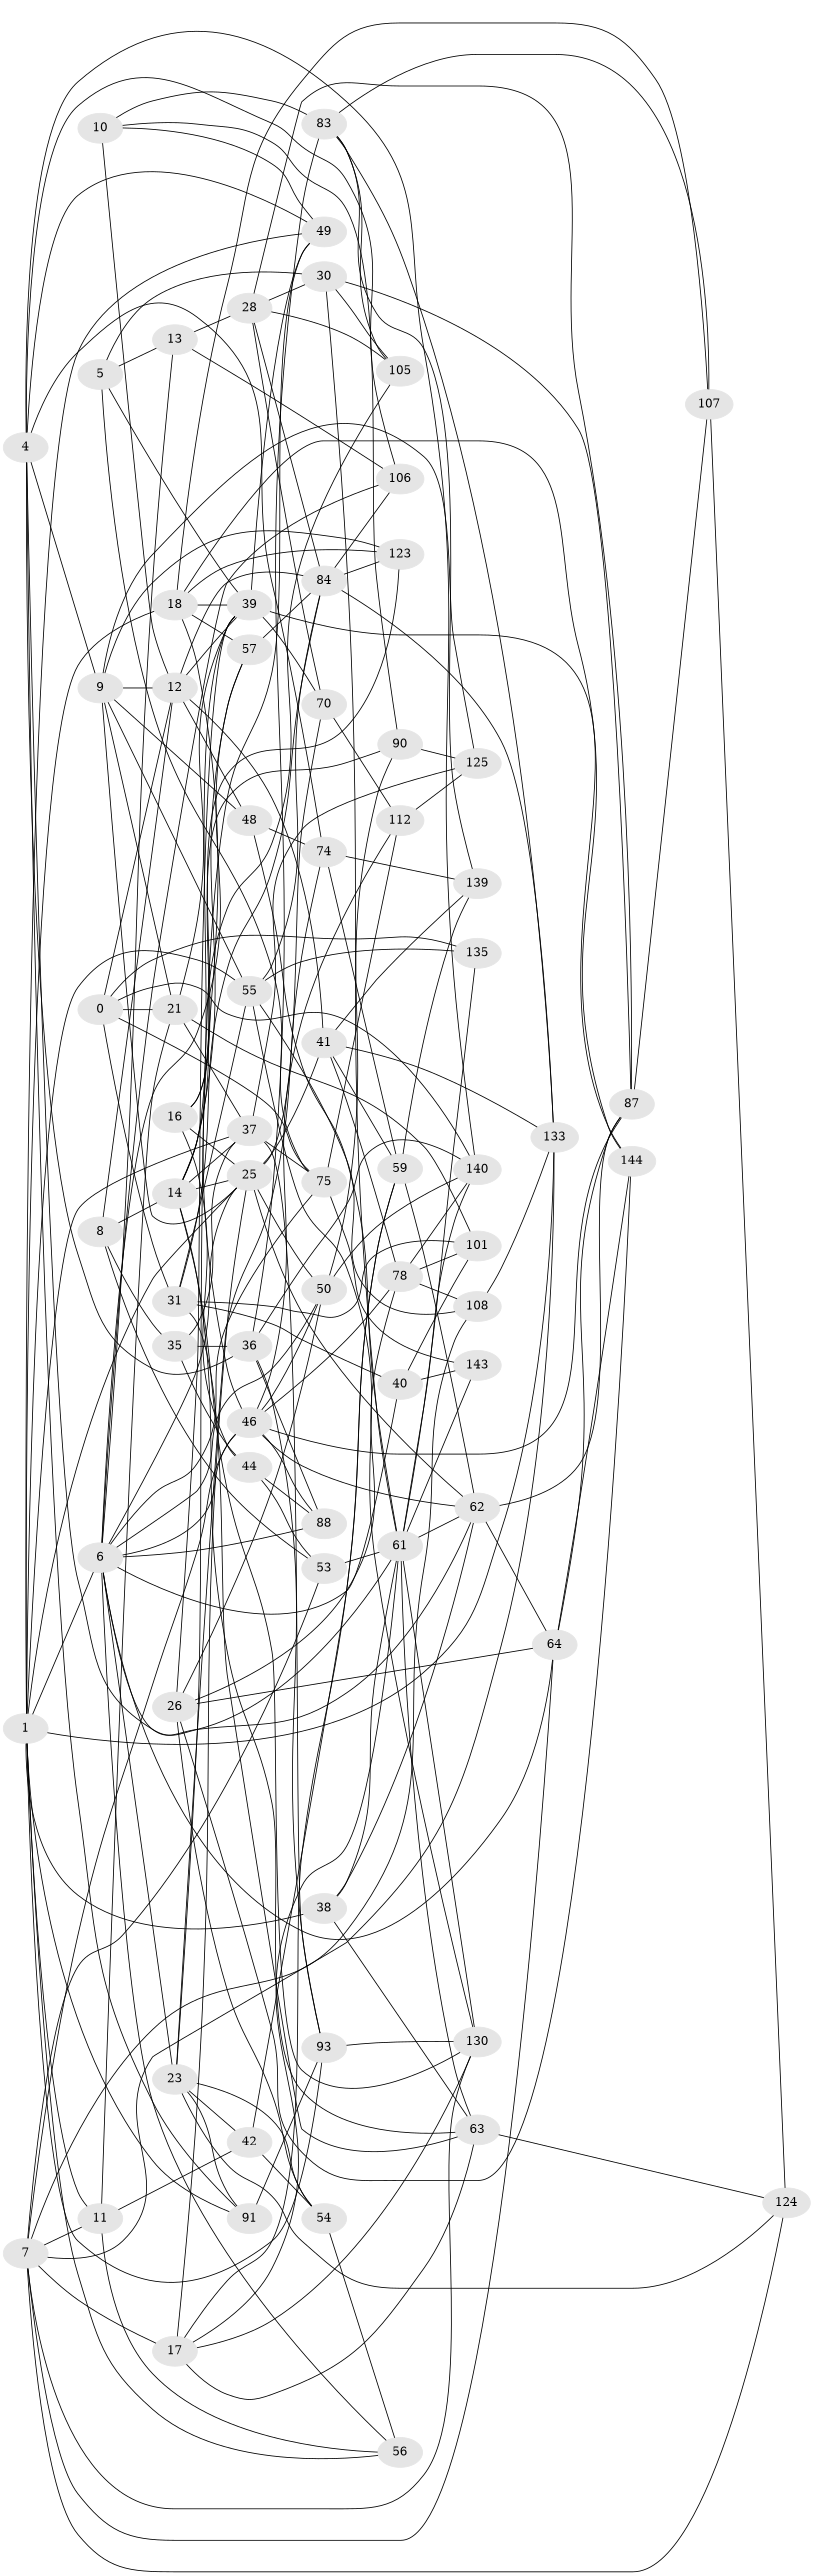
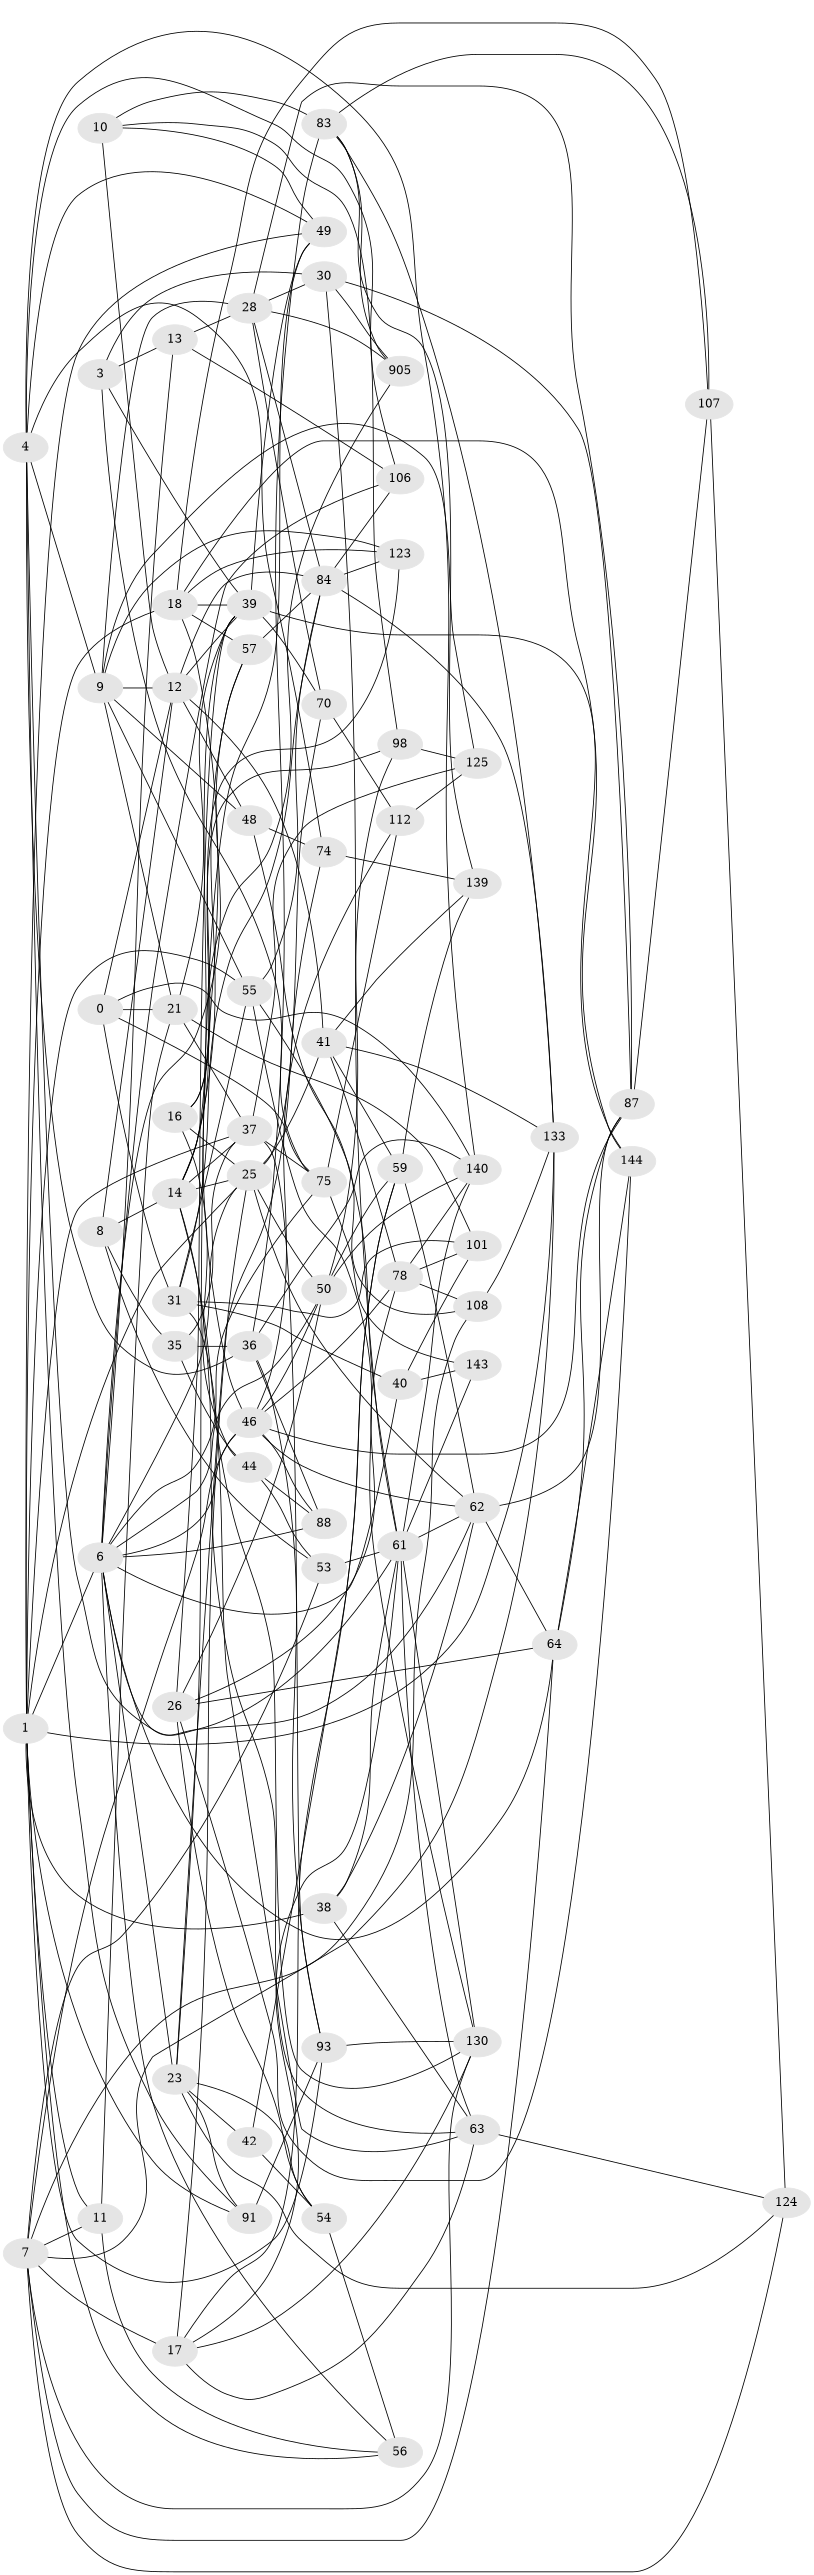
(400, 371) -> (400, 371)
(100, 375) -> (100, 375)
(400, 744) -> (400, 744)
(477, 953) -> none
(124, 962) -> (122, 454)
(366, 1025) -> (367, 1210)
(166, 2185) -> none
